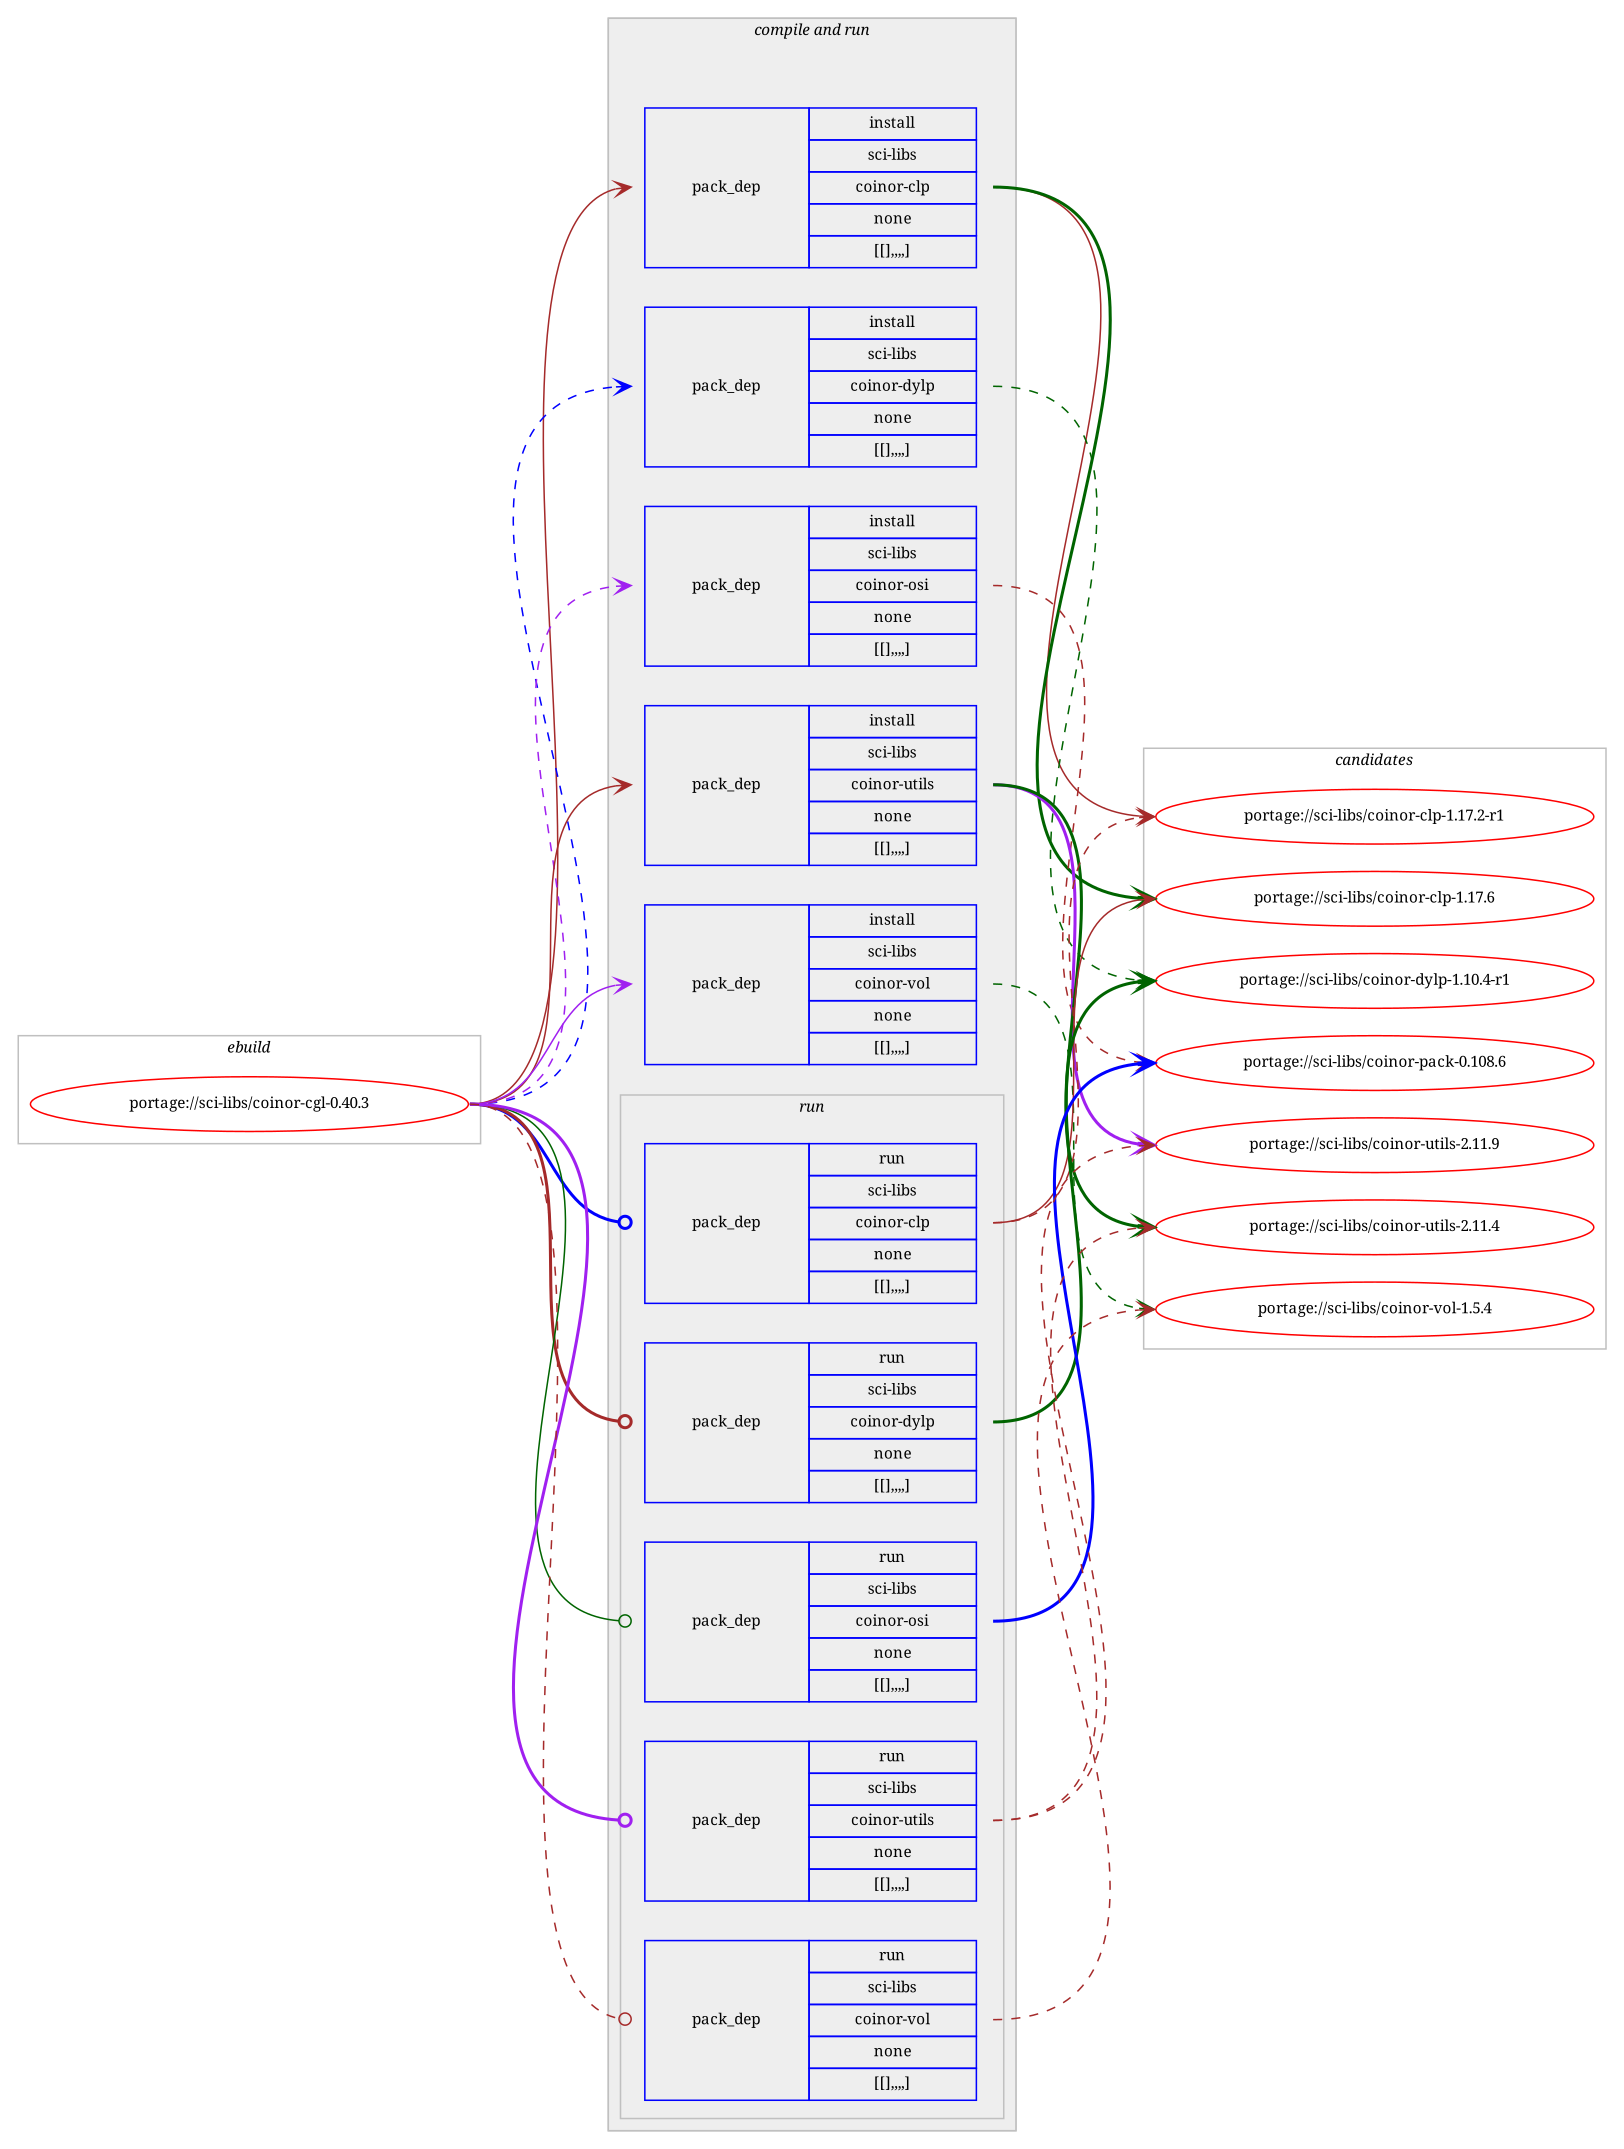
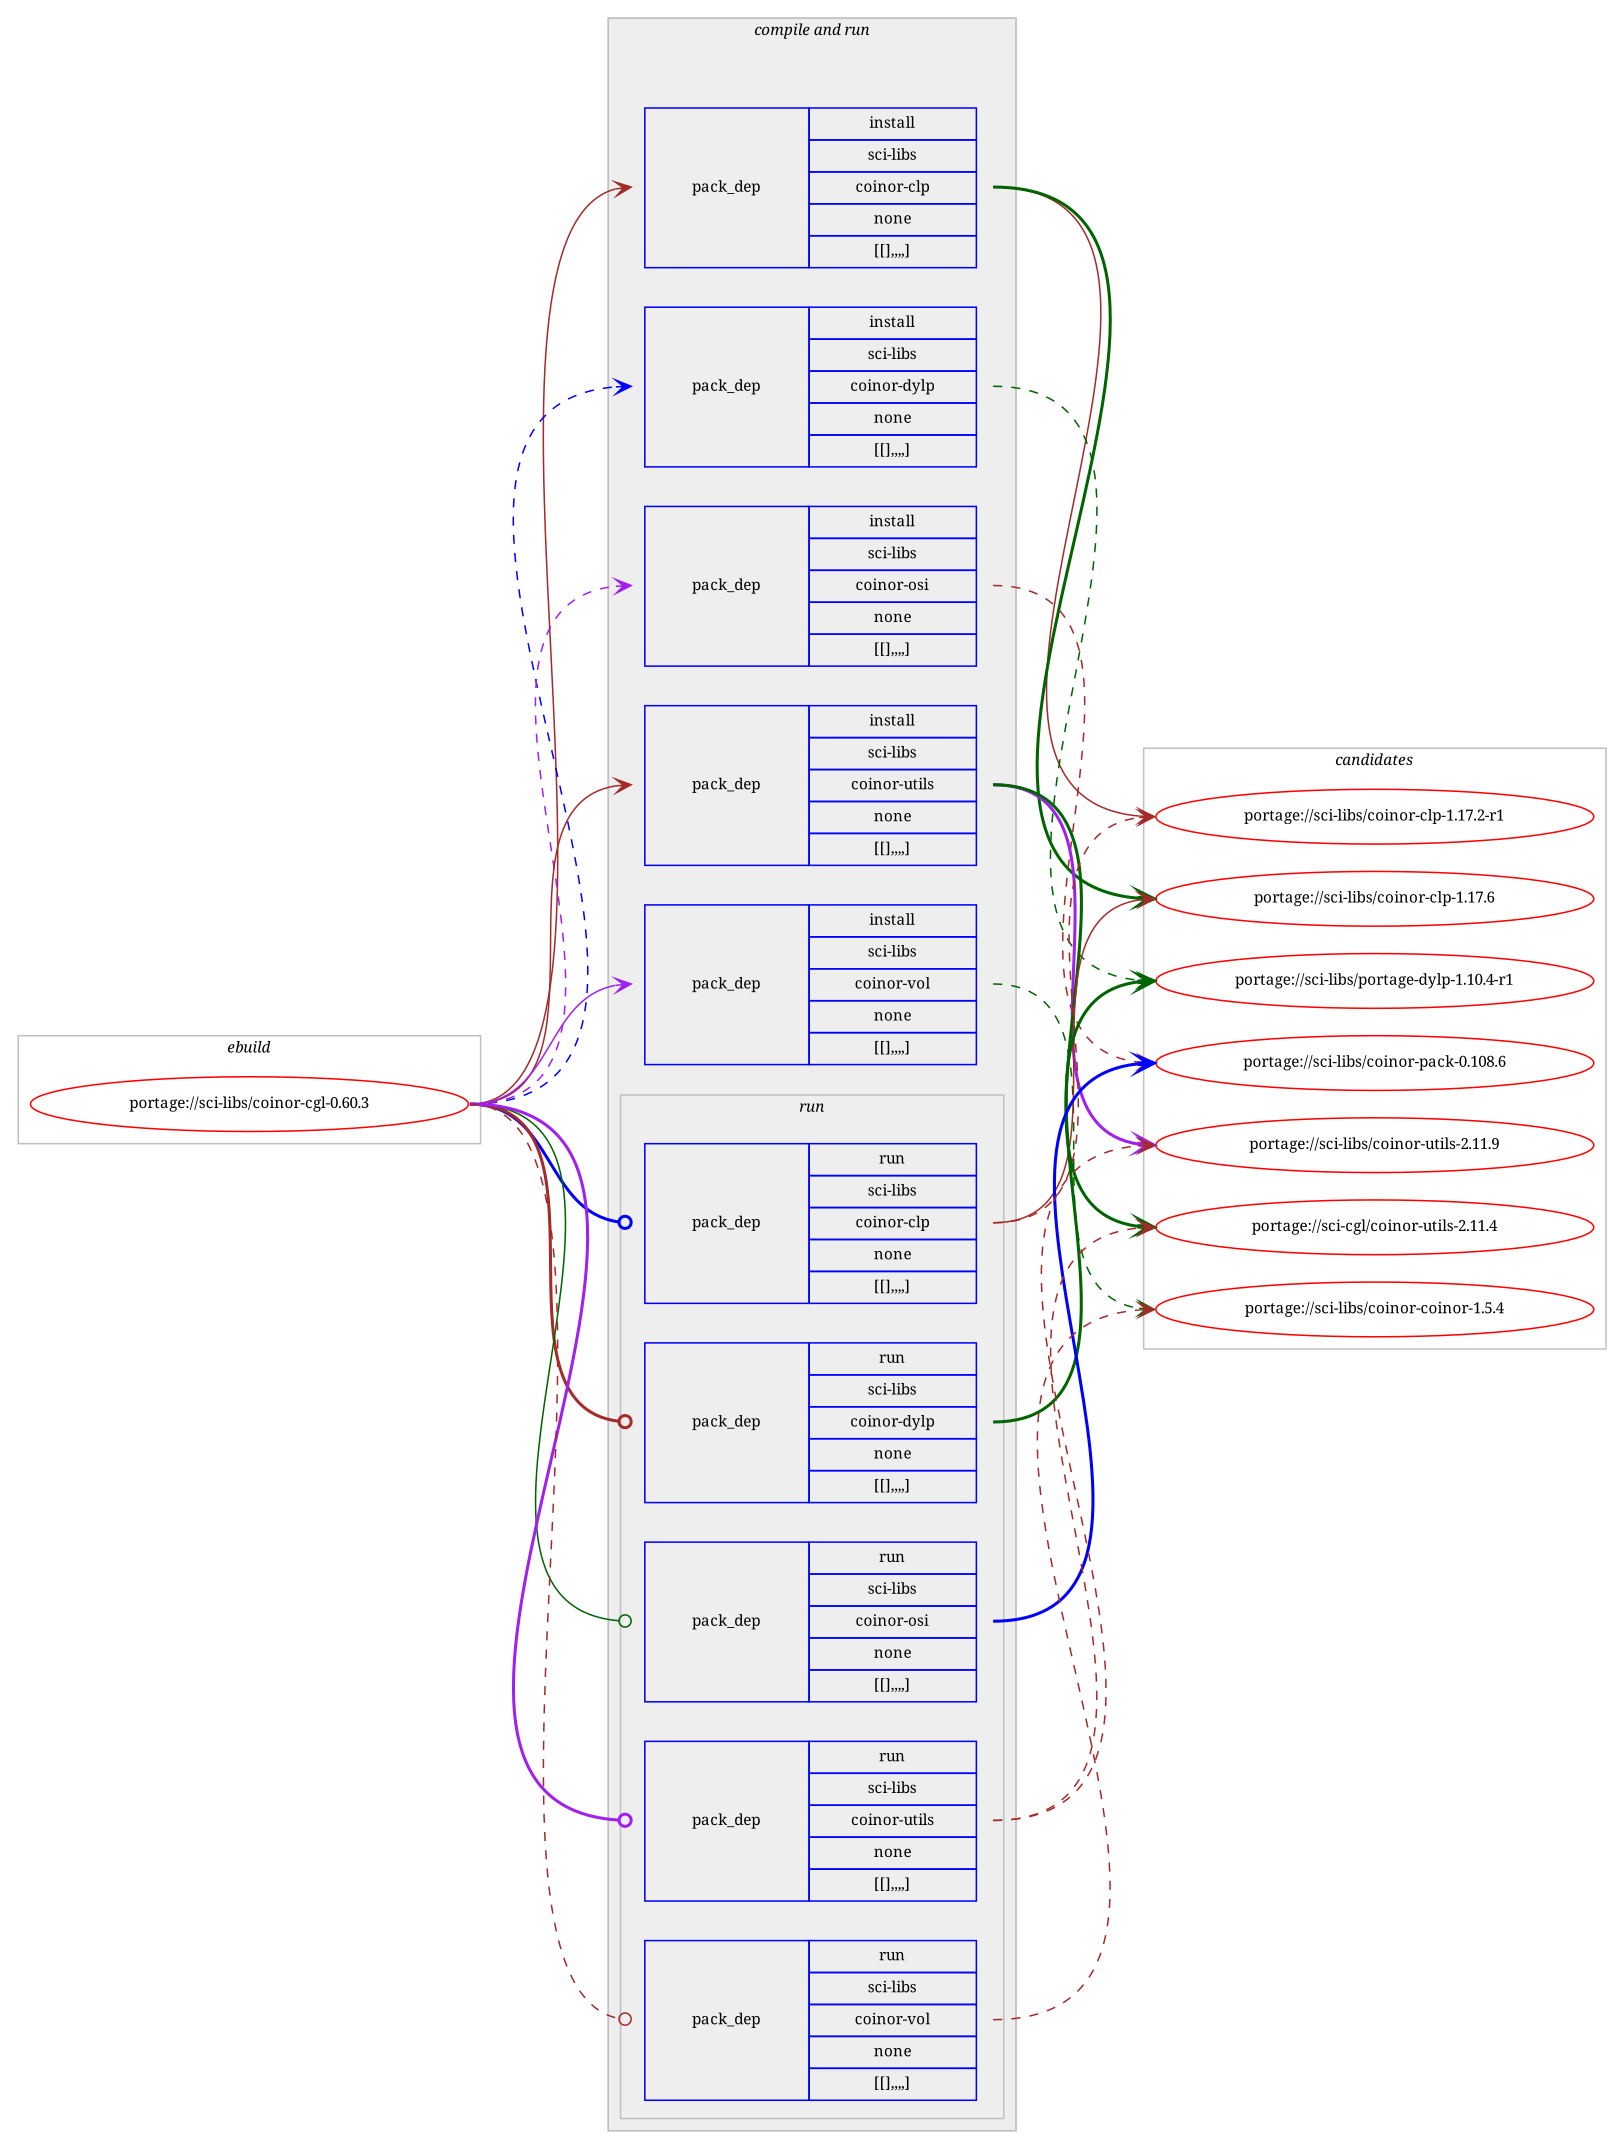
(1375, 981) -> (1375, 981)
(249, 1104) -> (249, 1104)
(1375, 1227) -> (1375, 1227)
(1375, 1309) -> (1375, 1309)
